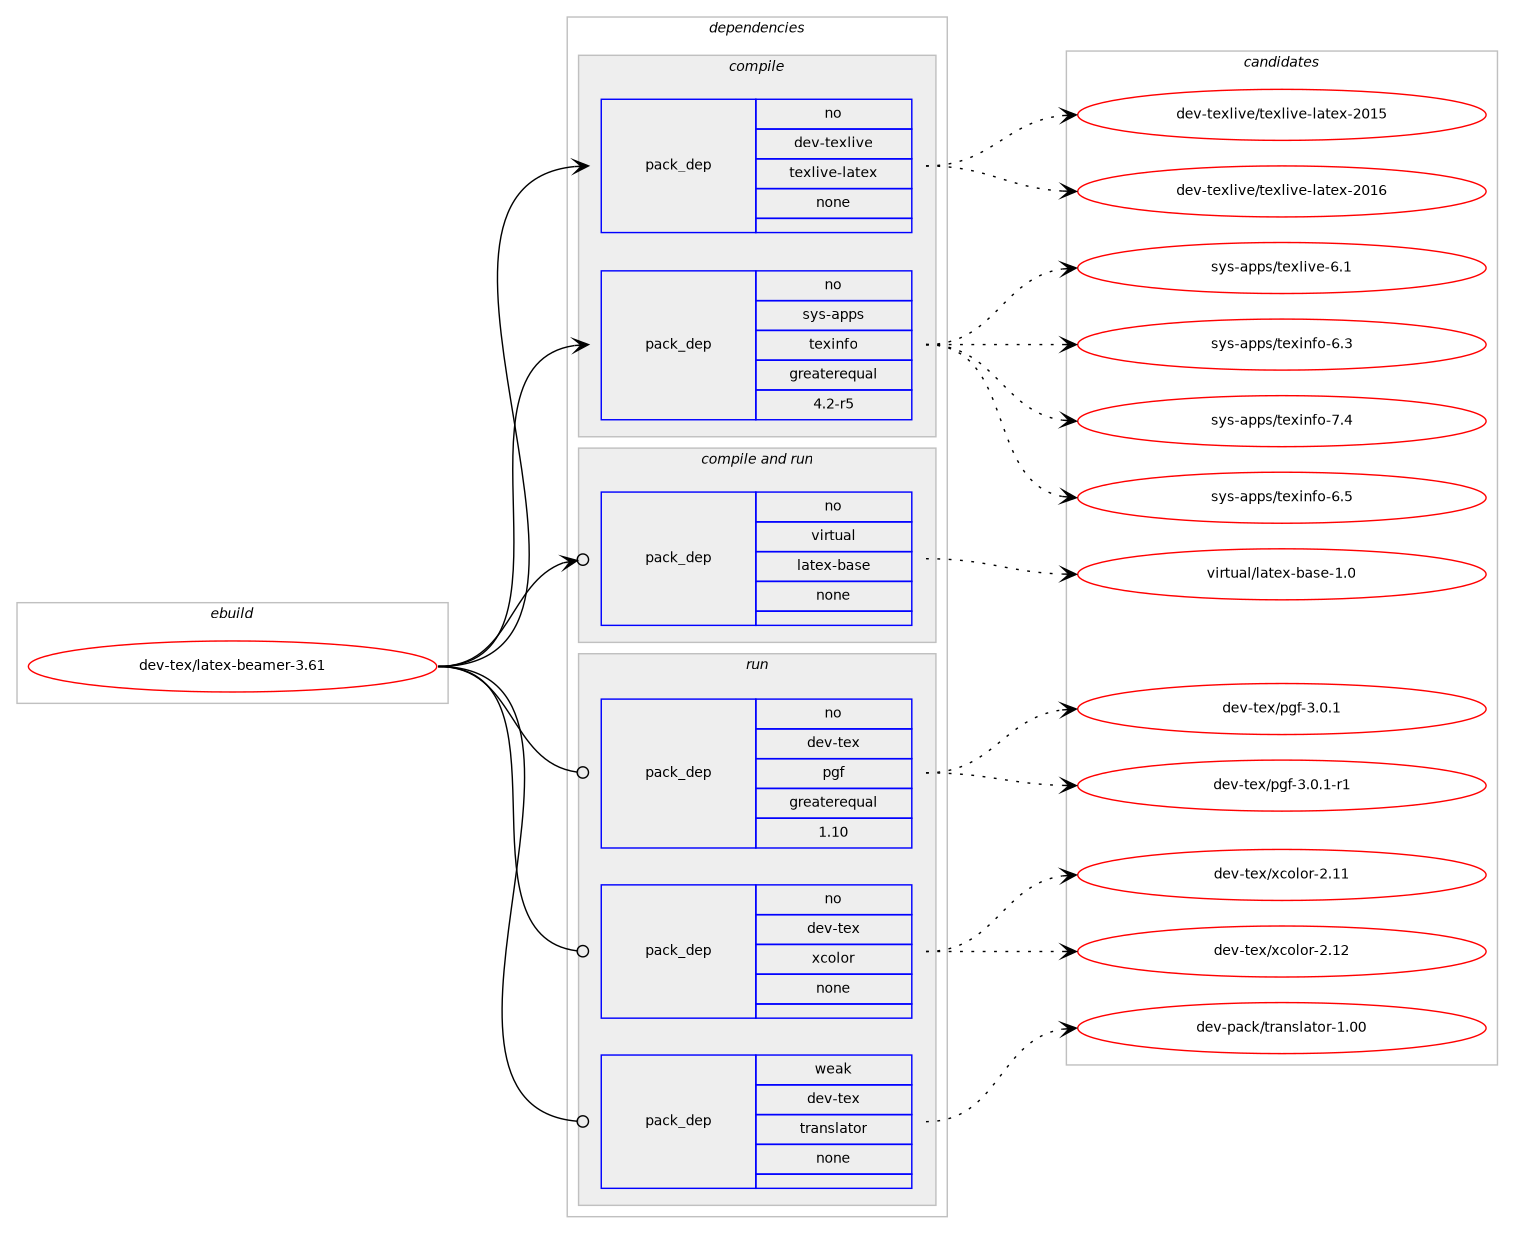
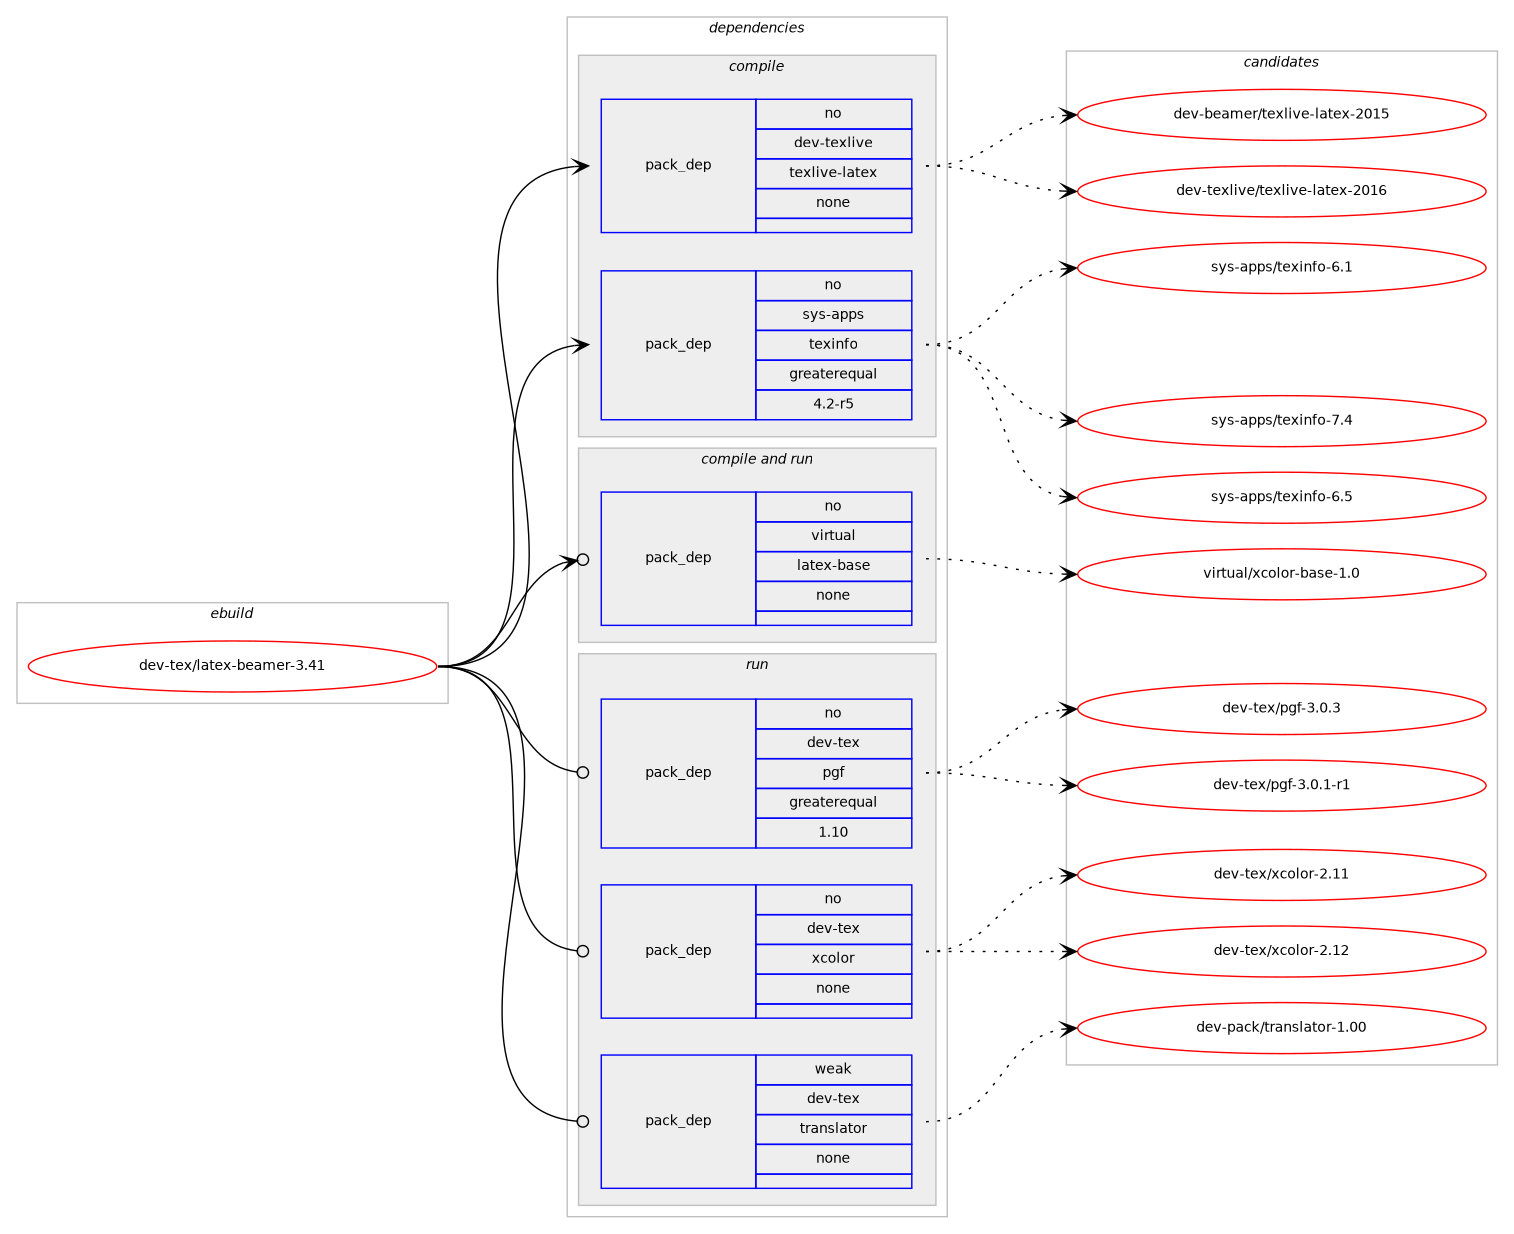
(1282, 115) -> (1282, 115)
(1282, 268) -> (1282, 268)
(1282, 345) -> none
(1282, 574) -> (1282, 574)
(233, 666) -> (233, 666)
(1282, 709) -> (1282, 709)
